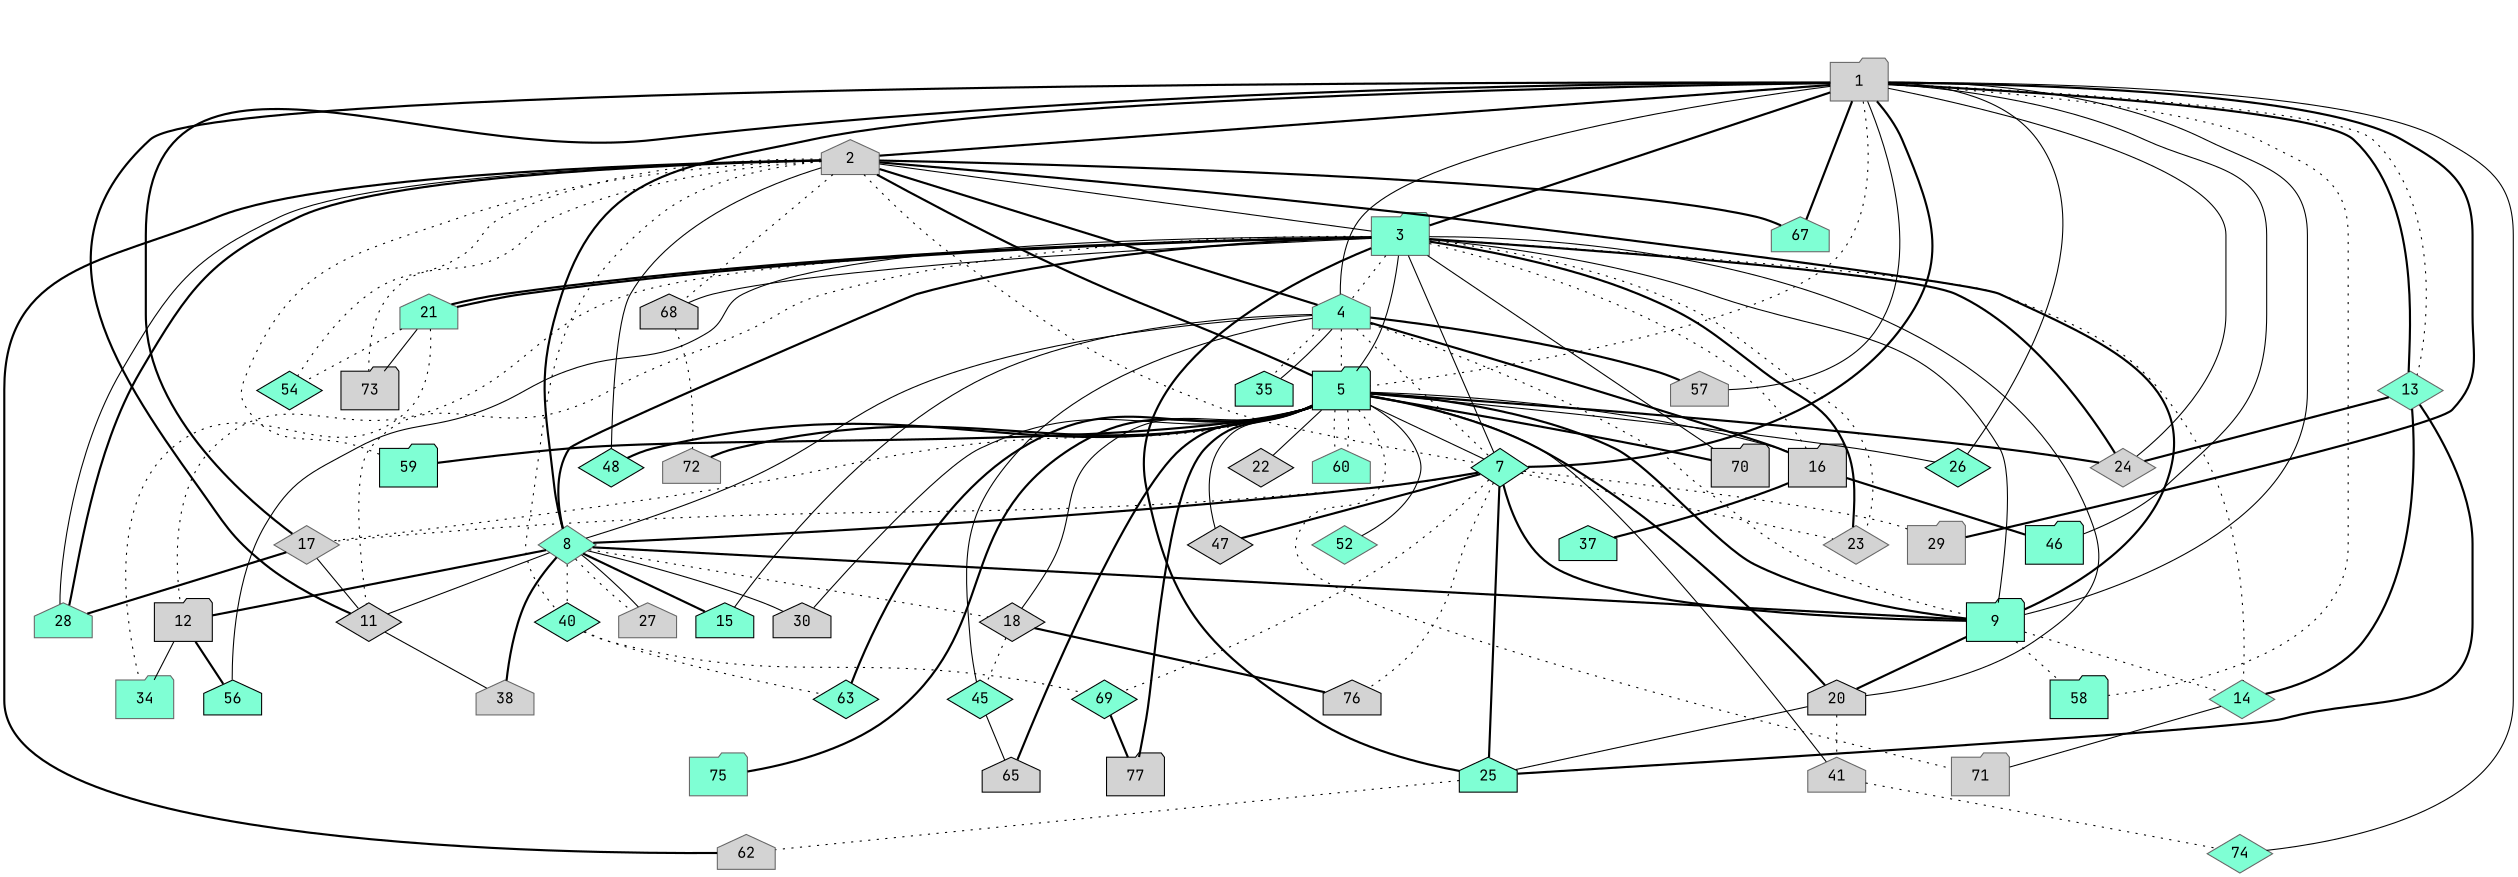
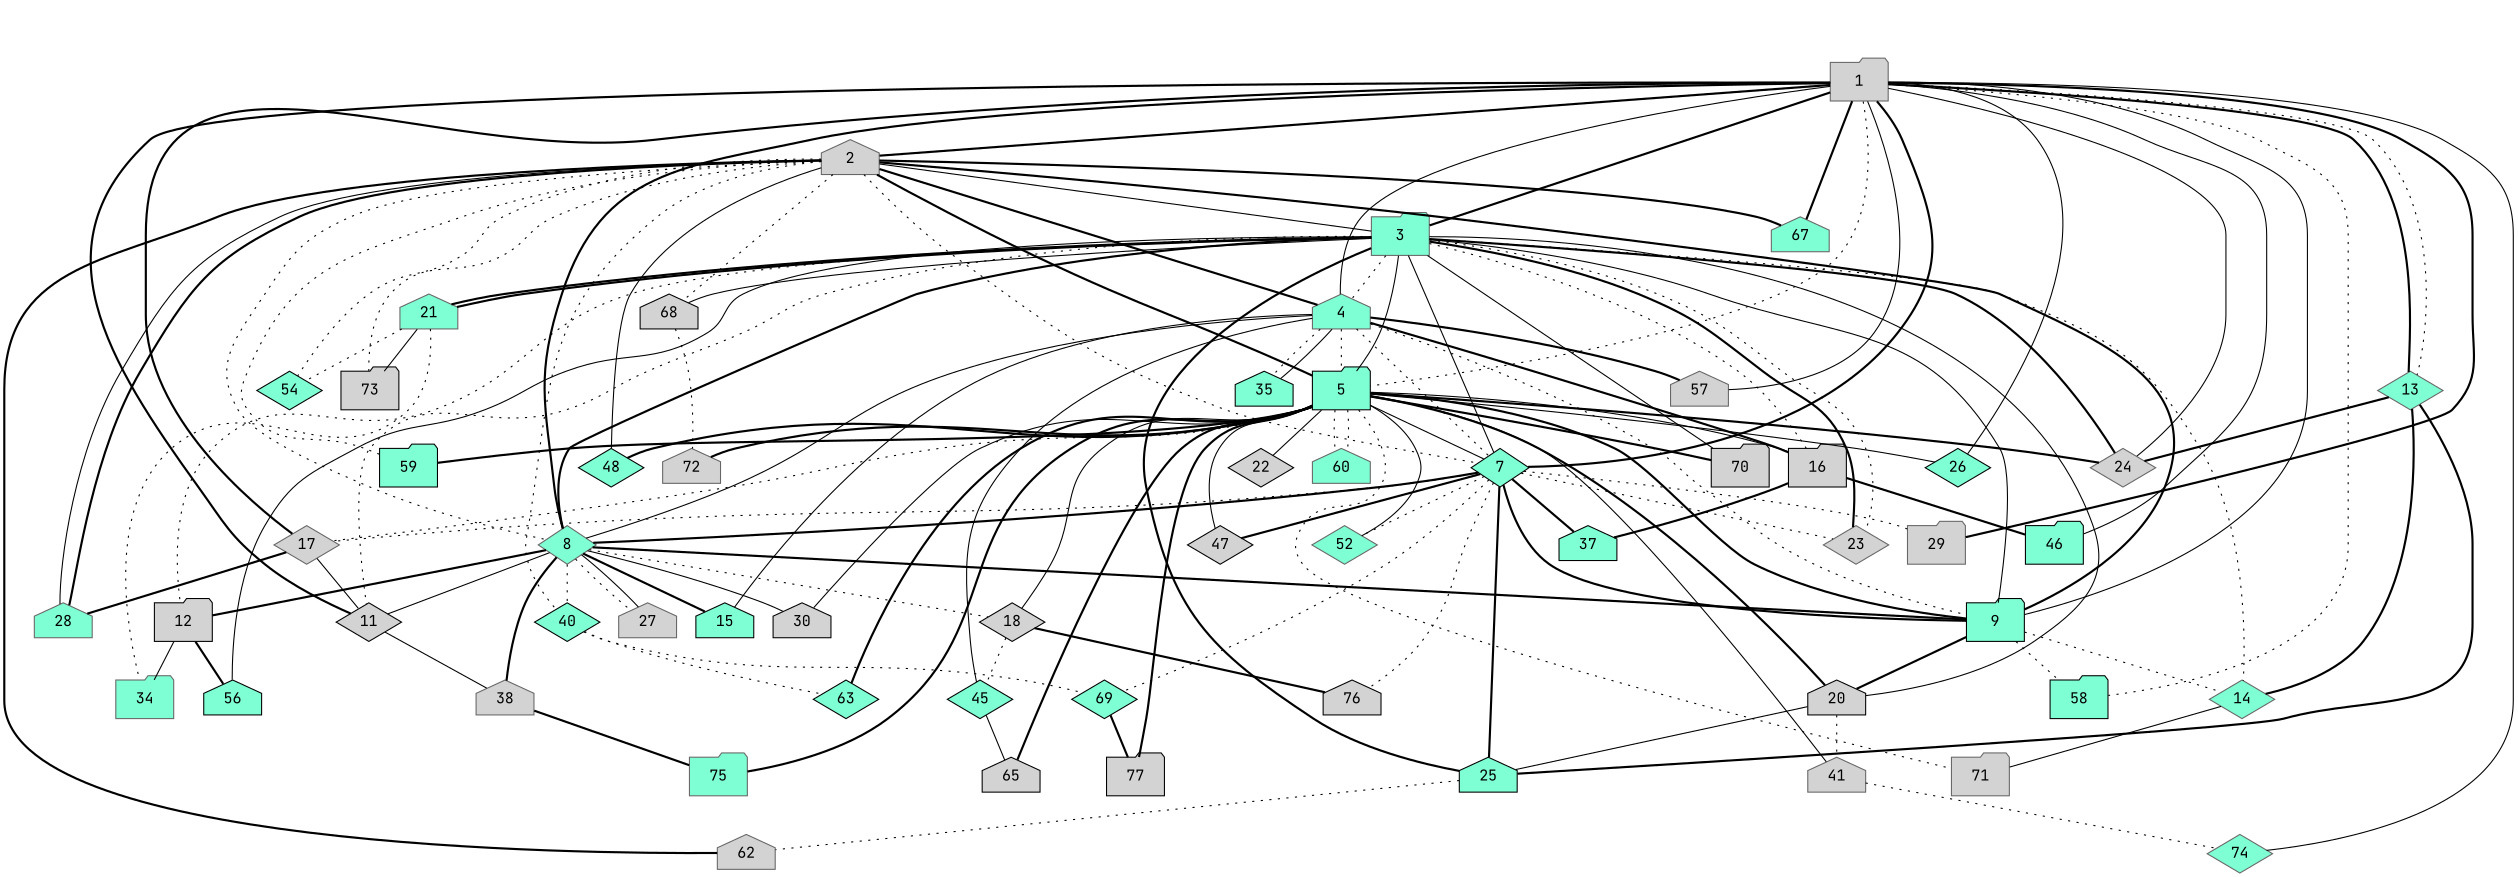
none -> (304, 245)
none -> (1543, 505)
none -> (1423, 506)
none -> (612, 738)
